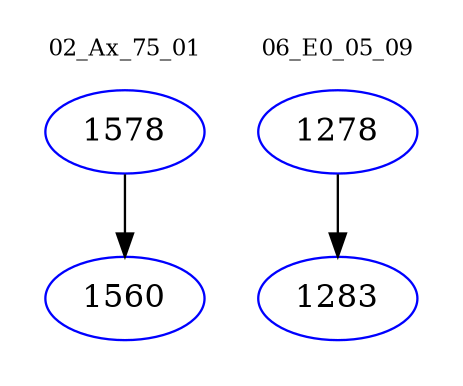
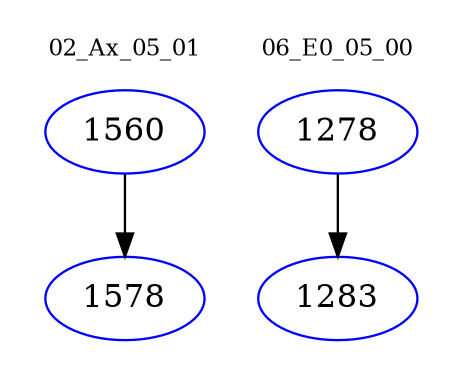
(125, 50) -> (125, 50)
(338, 50) -> (338, 50)
(125, 204) -> (125, 204)
